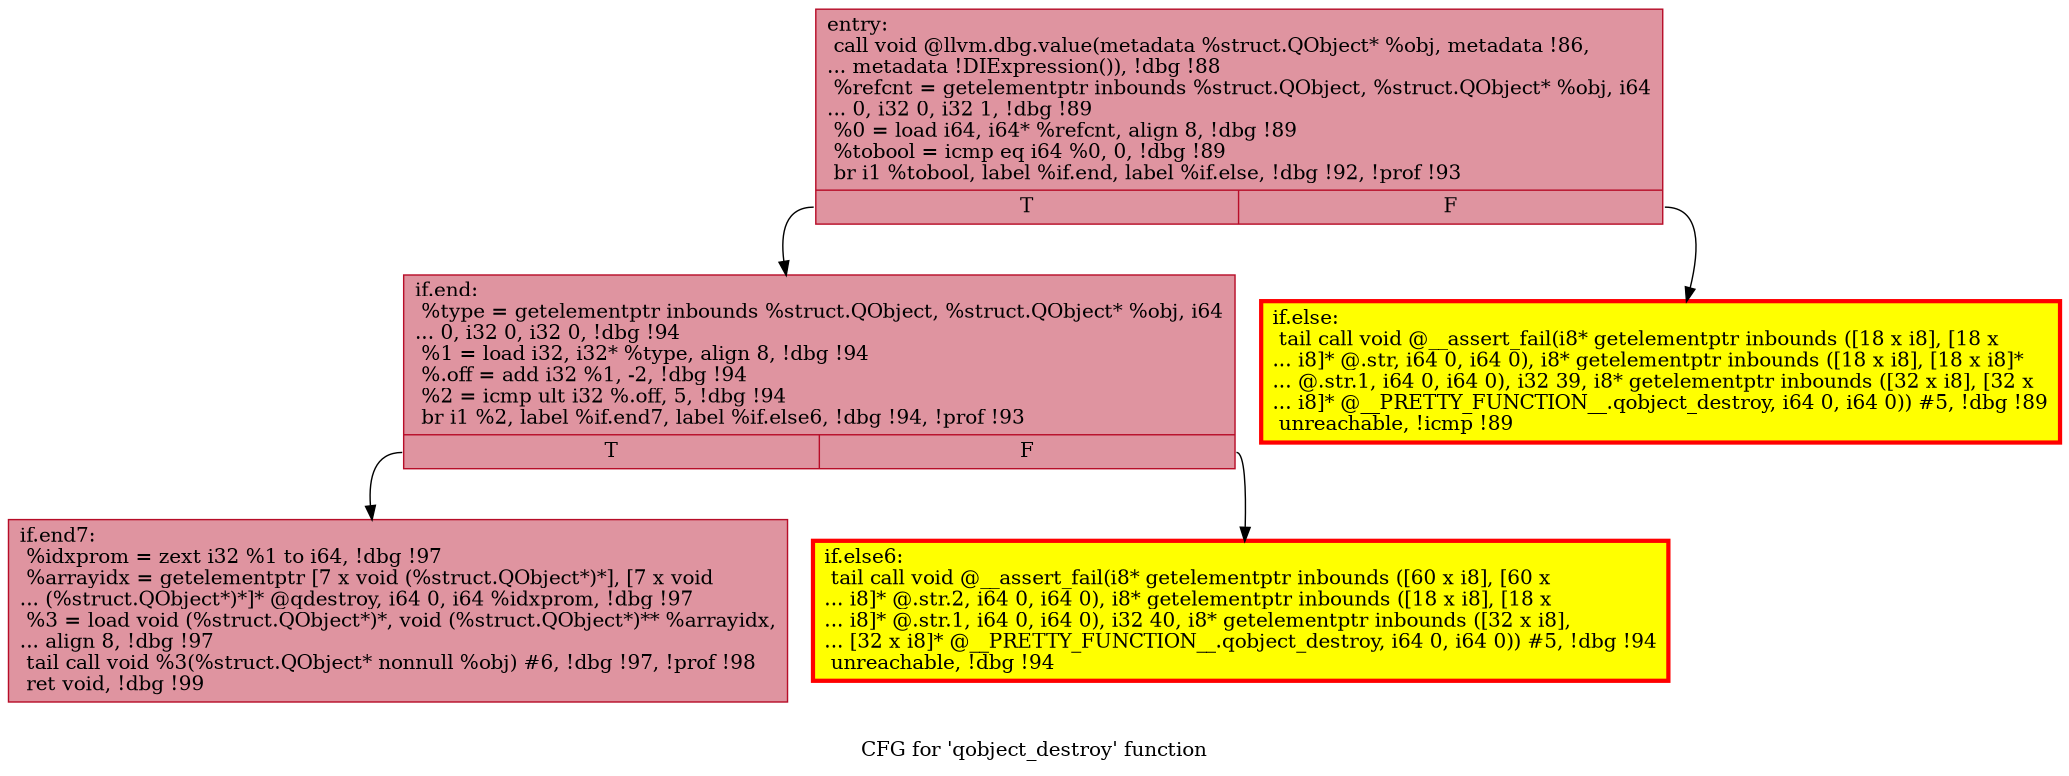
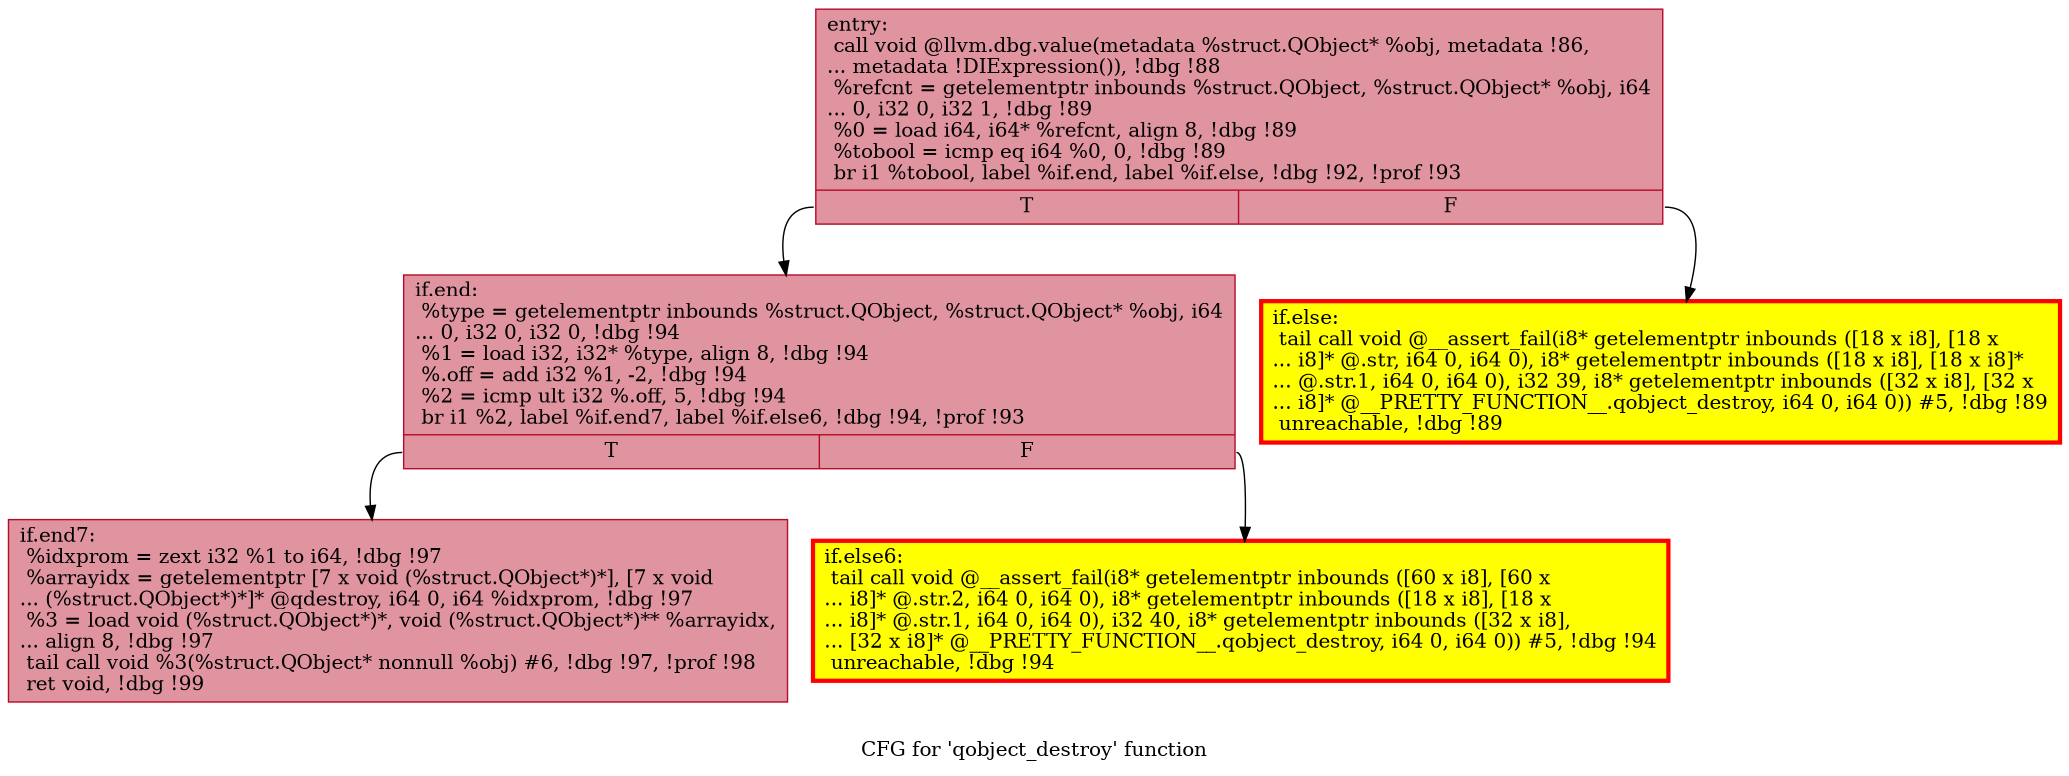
(1393, 424) -> (1388, 424)
